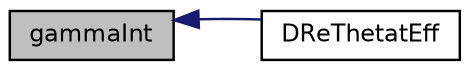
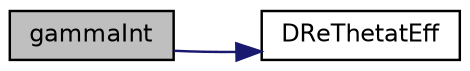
(230, 19) -> (205, 52)
